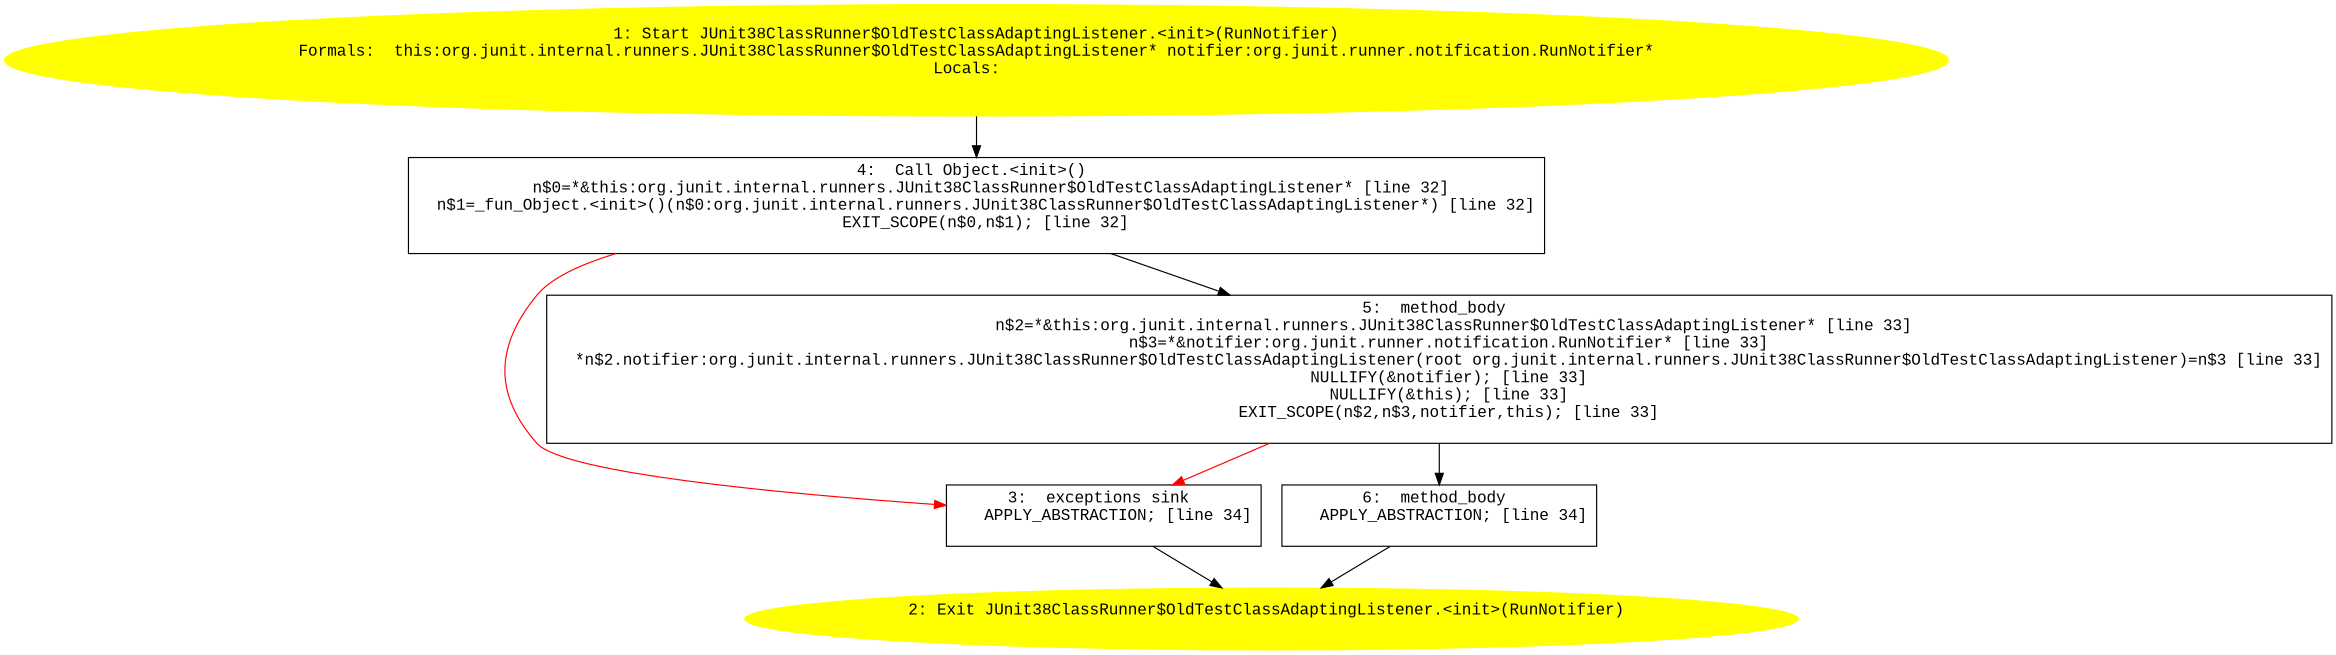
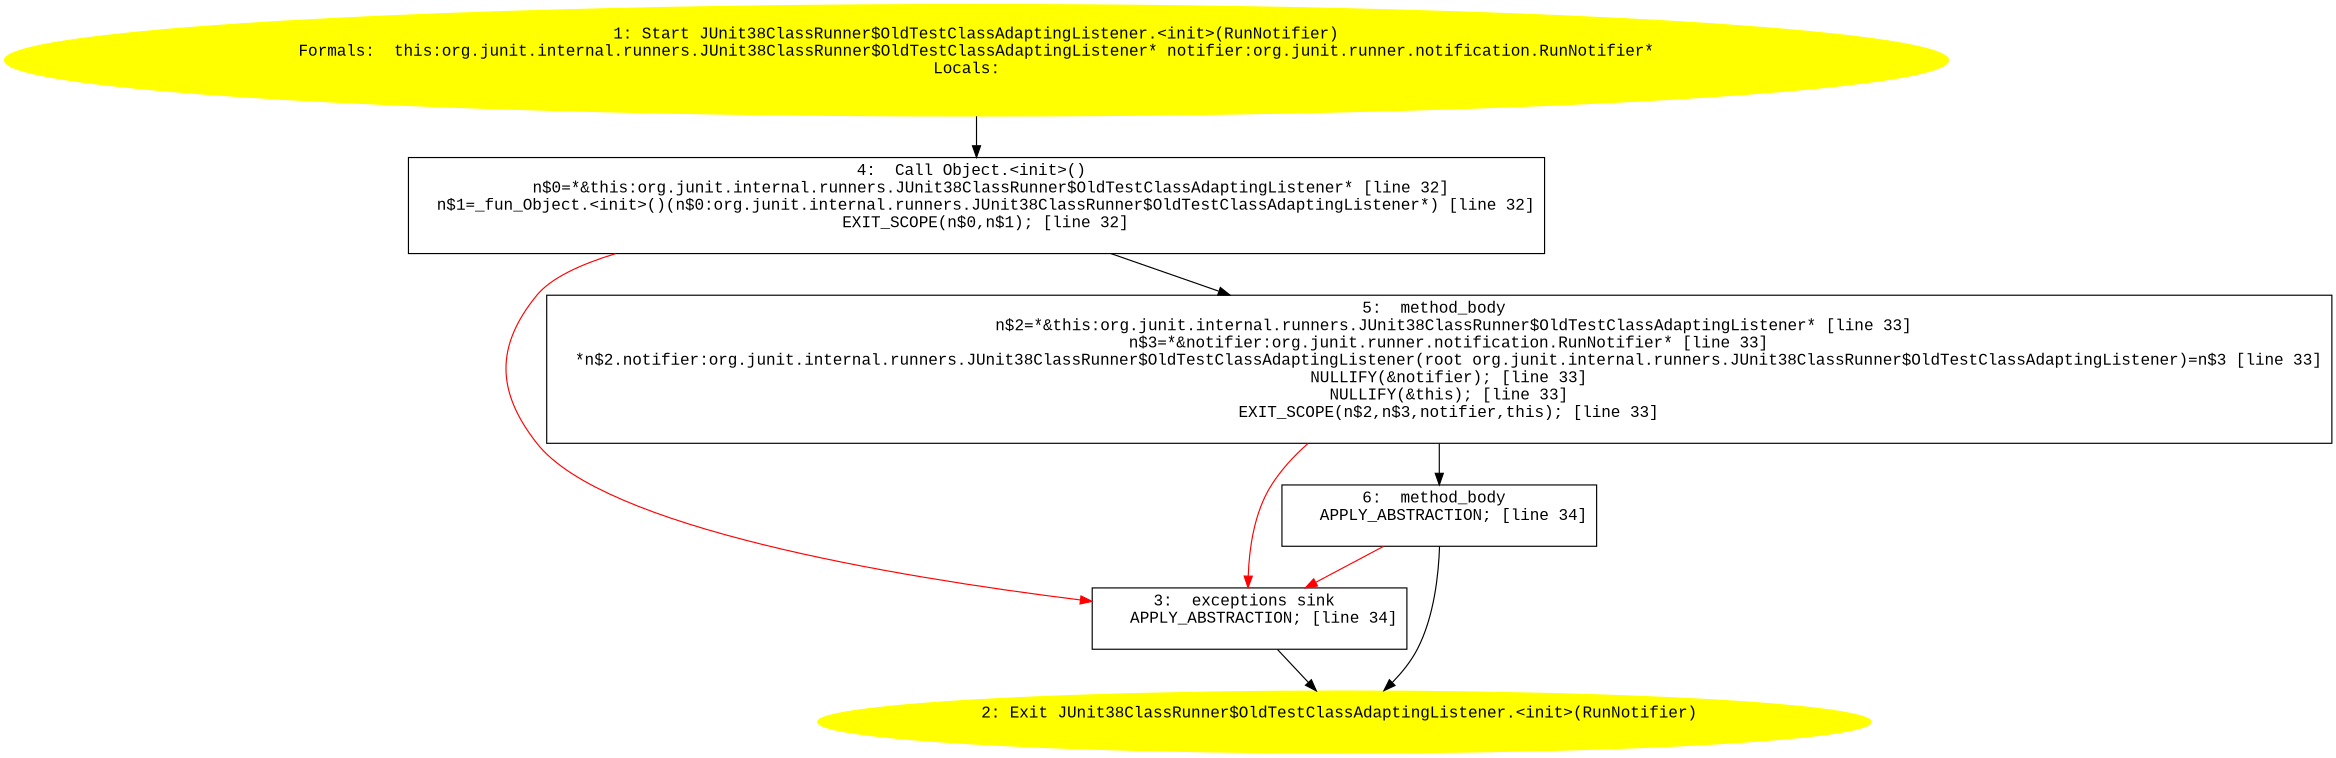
none -> (1350, 564)
